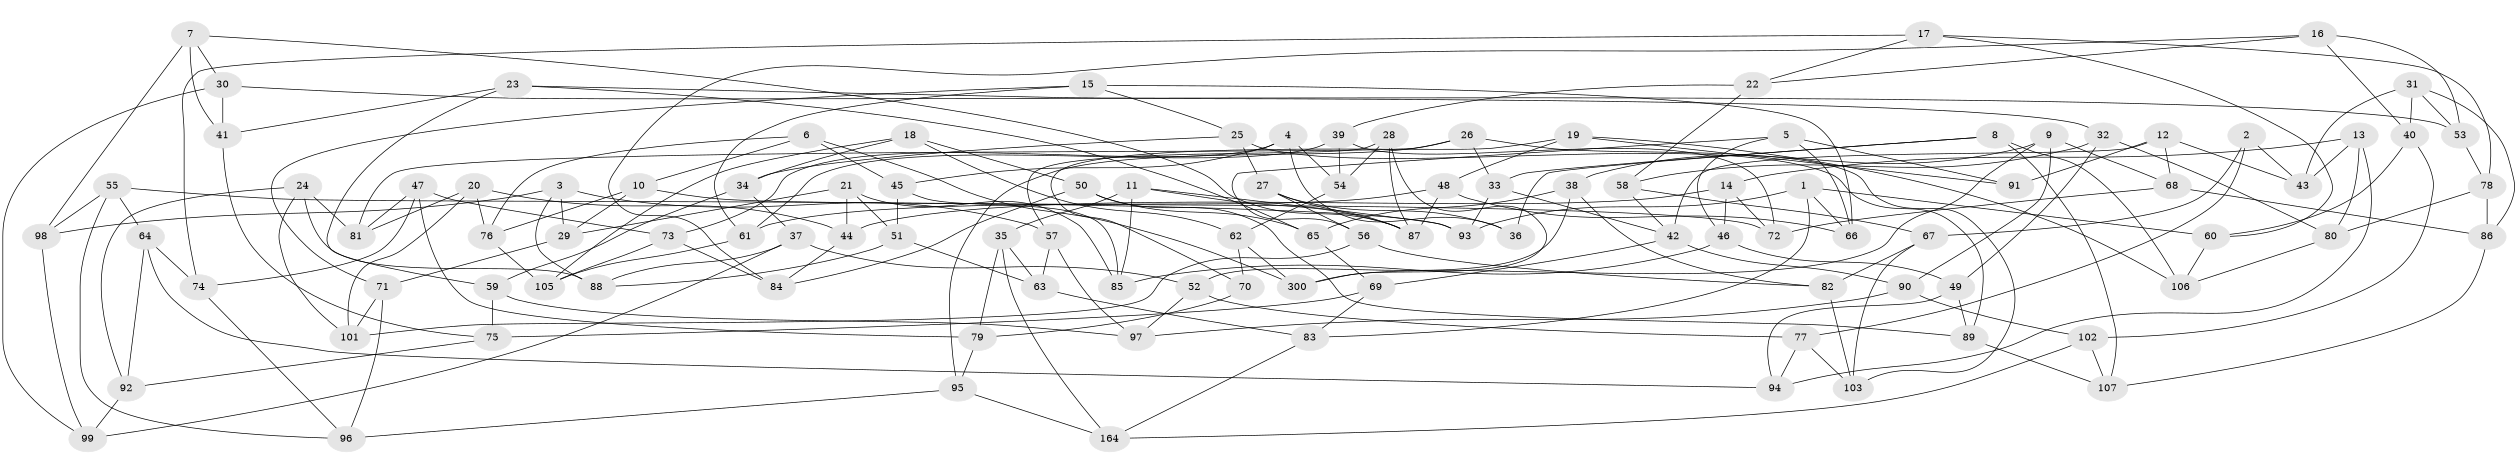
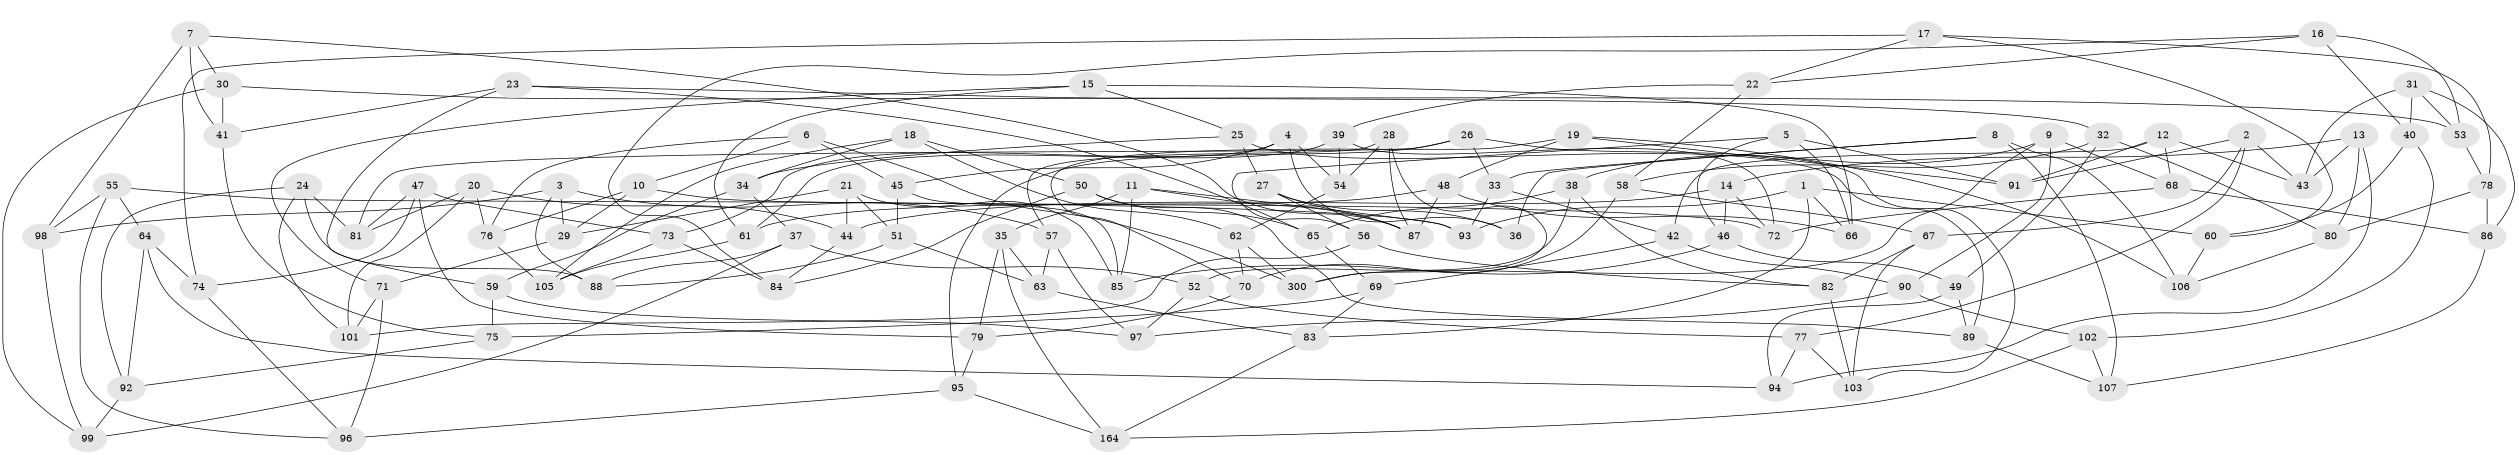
none -> (2131, 161)
(1648, 211) -> (1542, 256)
